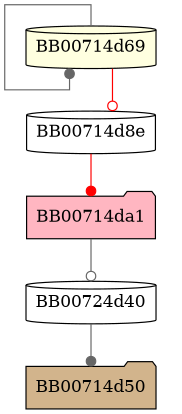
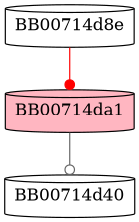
(91, 47) -> none
(91, 217) -> (70, 111)
(91, 303) -> (70, 196)
(91, 388) -> none
